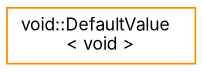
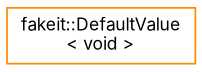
(101, 36) -> (101, 36)
